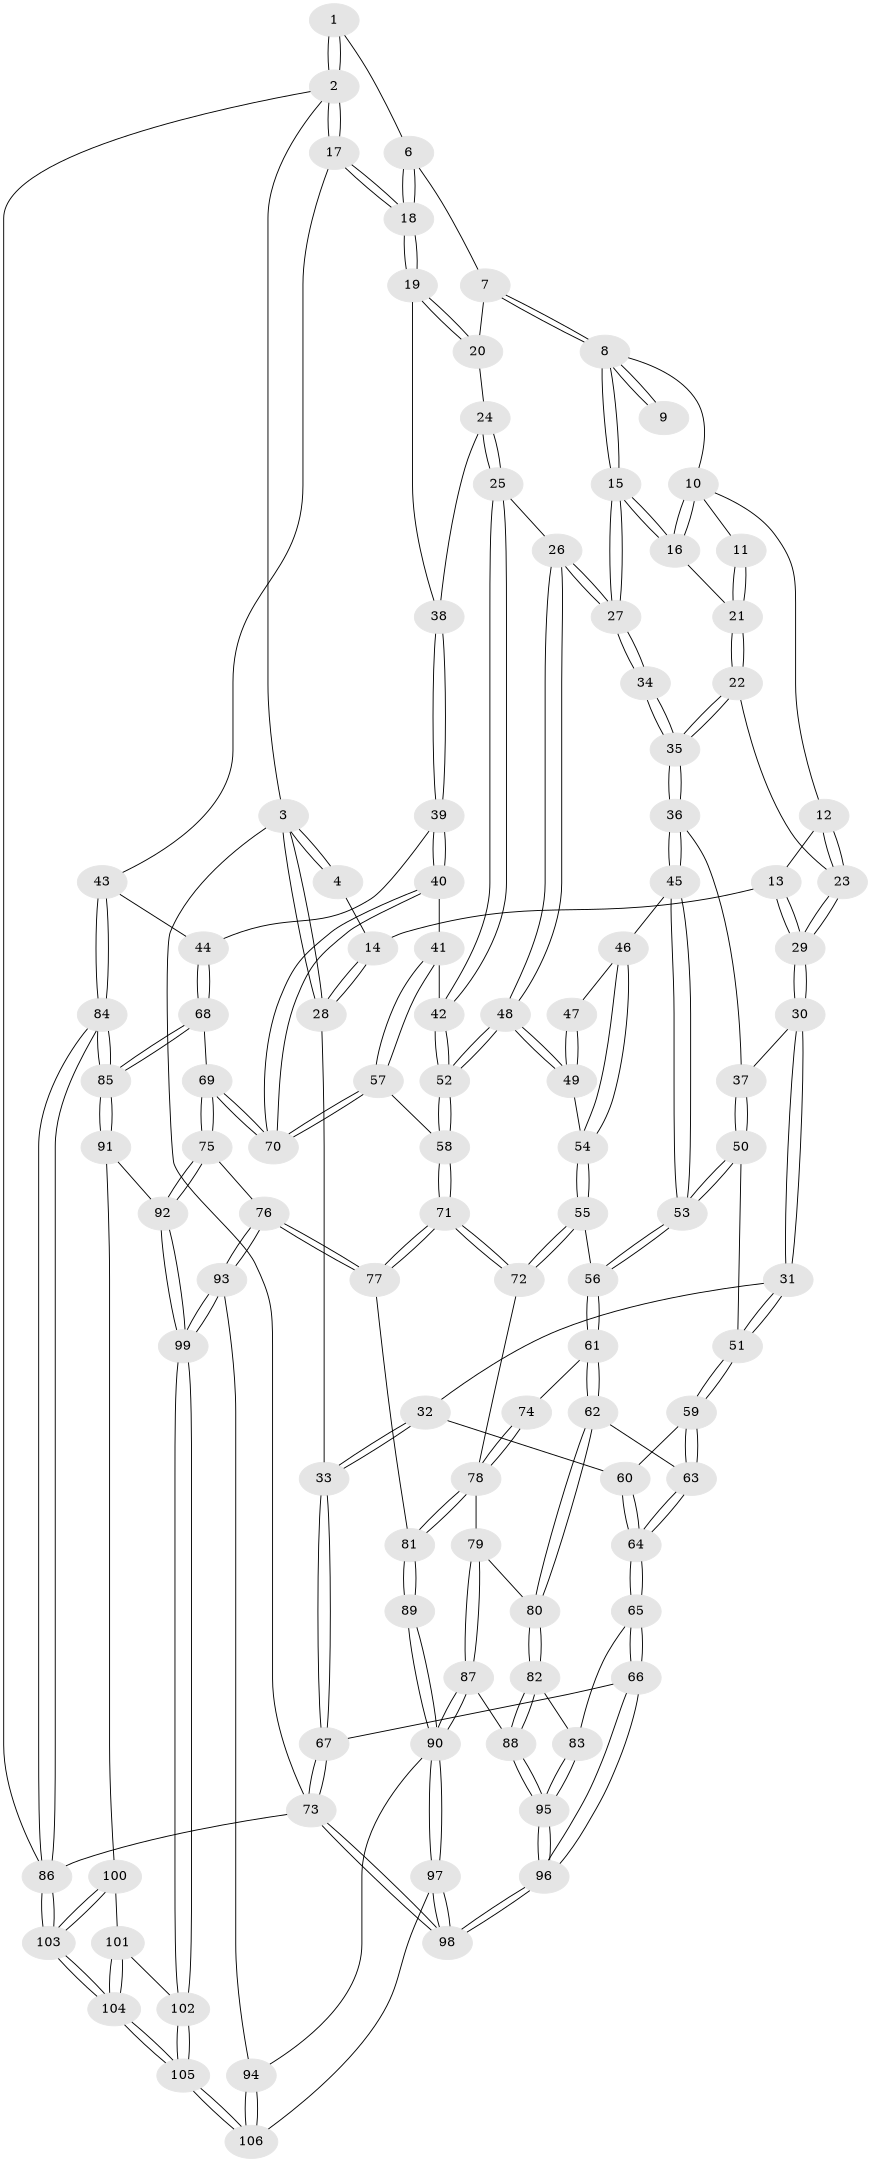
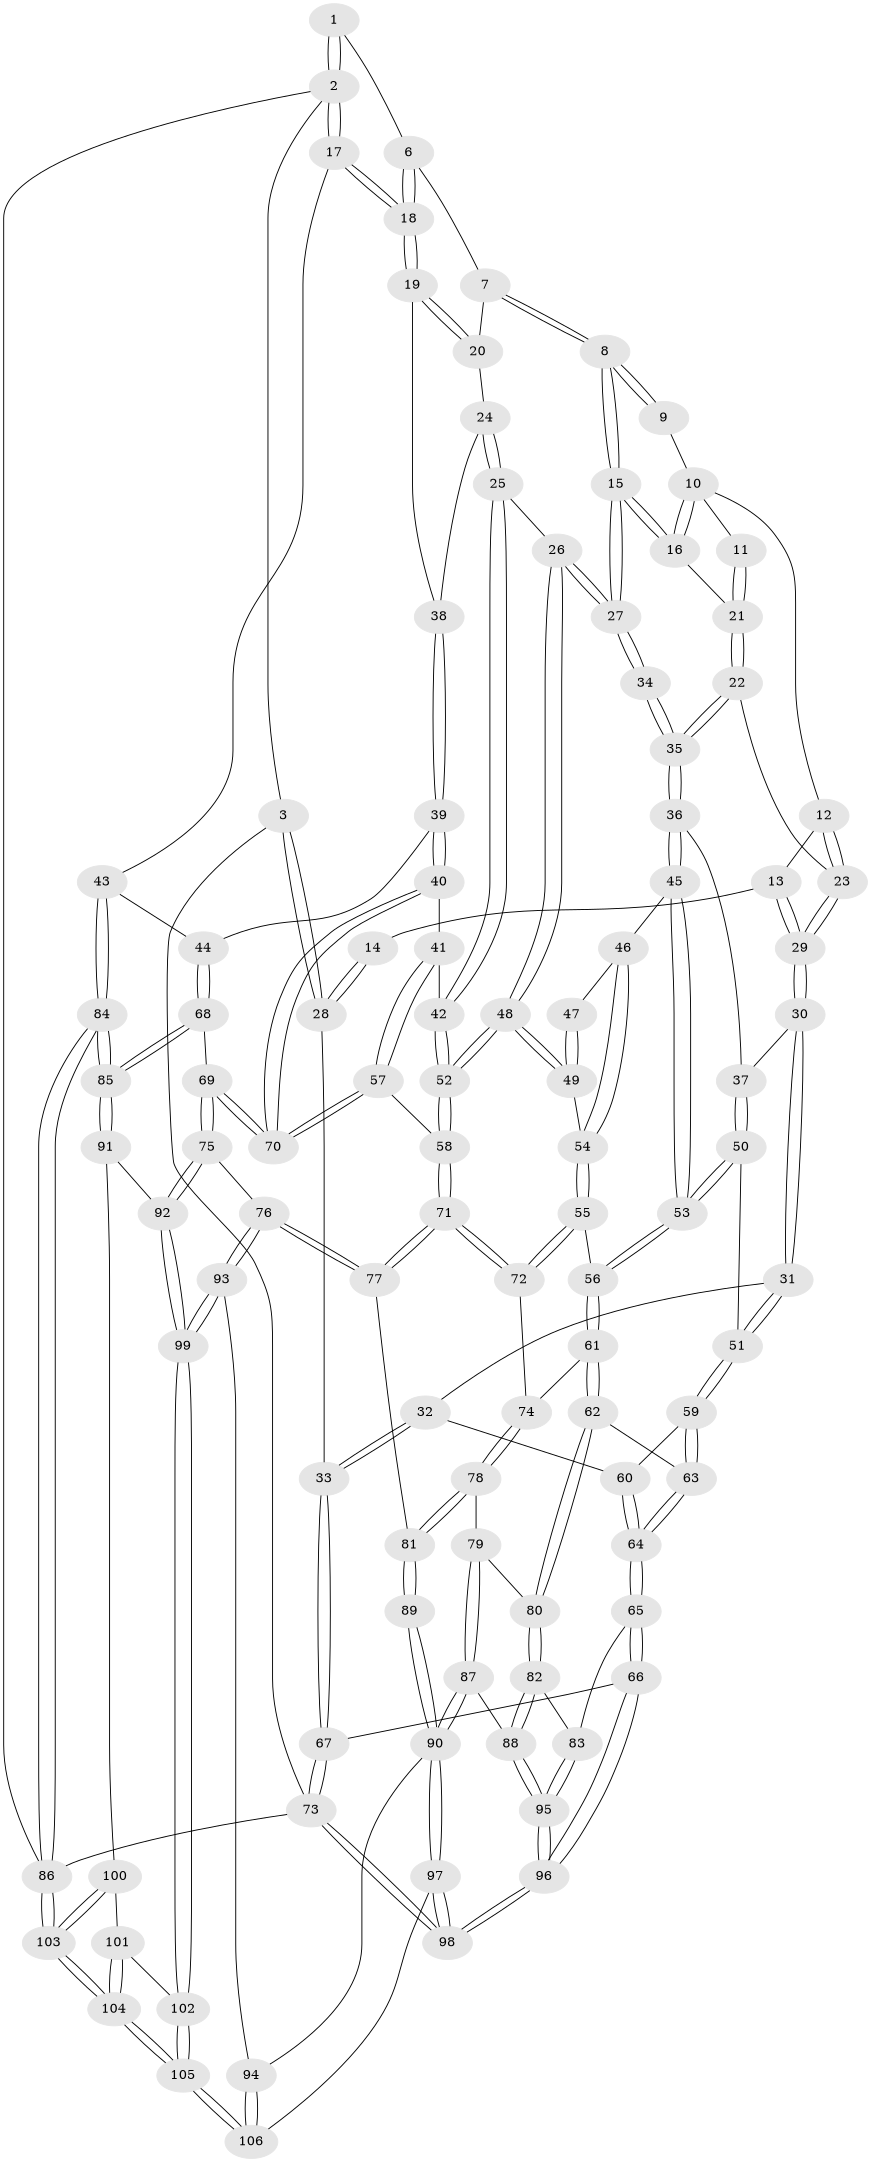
(693, 395) -> (679, 451)
(338, 882) -> none
(497, 1379) -> (523, 1339)
